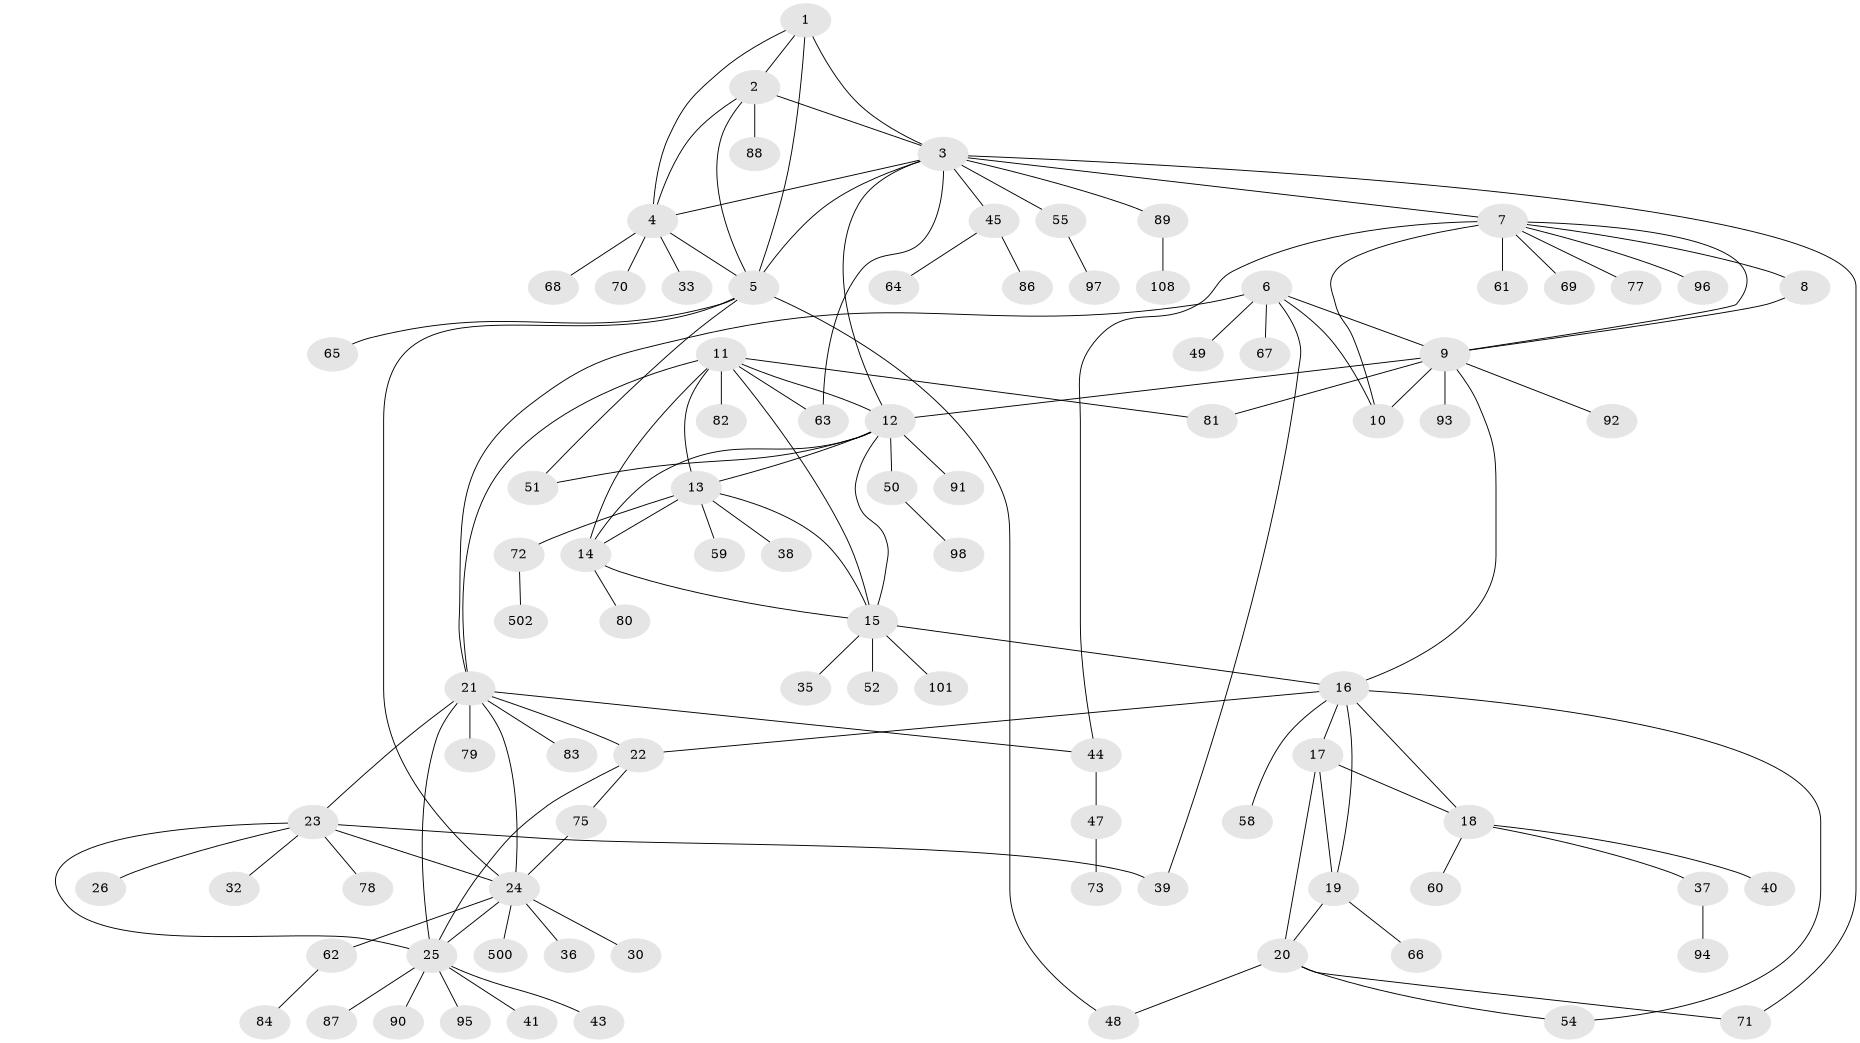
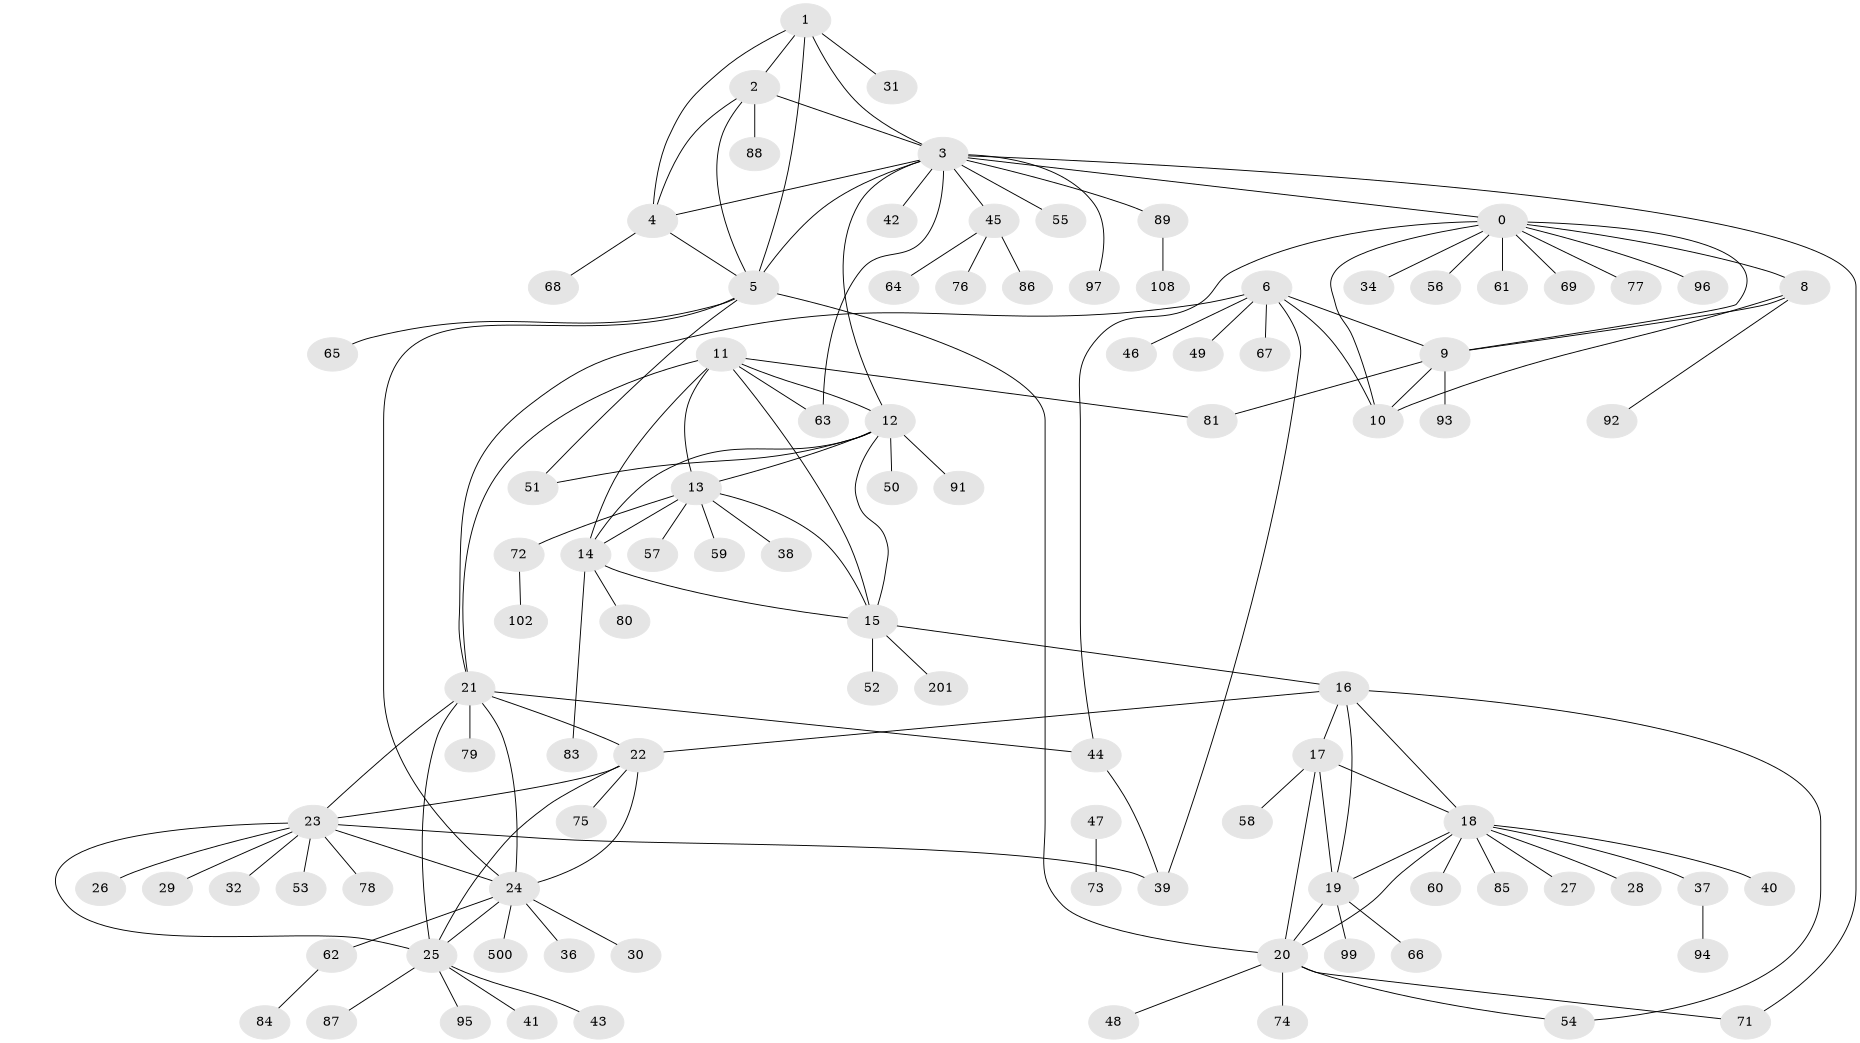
none -> (892, 87)
none -> (892, 221)
(1503, 221) -> (1503, 221)
(1078, 254) -> (1068, 181)
(620, 288) -> none
(687, 288) -> none
none -> (961, 288)
none -> (1369, 288)
none -> (1436, 288)
none -> (1589, 349)
none -> (1131, 354)
(1168, 388) -> none
(1528, 388) -> (1708, 355)
(721, 421) -> none
(1496, 553) -> none
none -> (653, 555)
(959, 555) -> none
(1010, 614) -> (1045, 614)
(521, 622) -> (521, 622)
(806, 688) -> none
(941, 688) -> (941, 688)
(521, 722) -> (579, 655)
(1279, 746) -> (1283, 789)
(1096, 789) -> (1137, 819)
none -> (480, 797)
(548, 855) -> (605, 848)
none -> (1401, 855)
none -> (167, 889)
none -> (301, 889)
none -> (1503, 889)
none -> (1569, 889)
none -> (1636, 889)
none -> (1380, 894)
none -> (1349, 956)
(398, 1022) -> none
none -> (1283, 1022)
